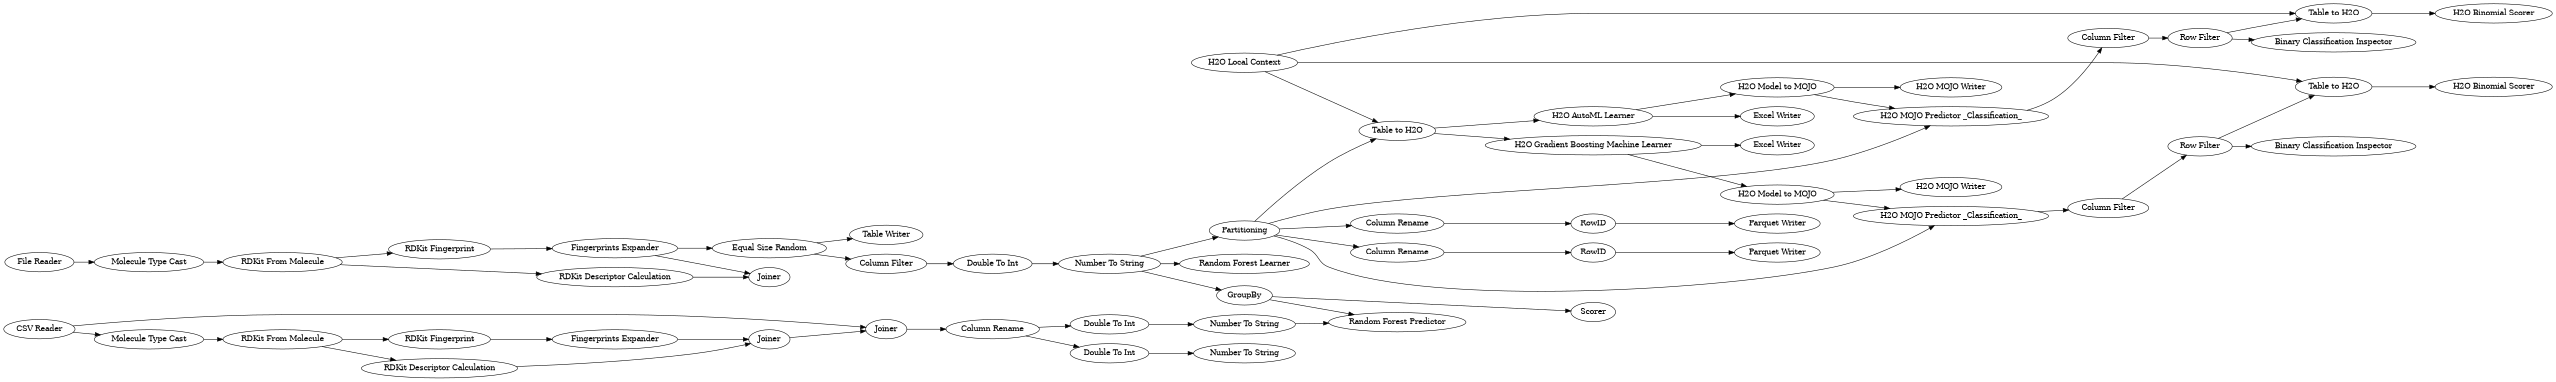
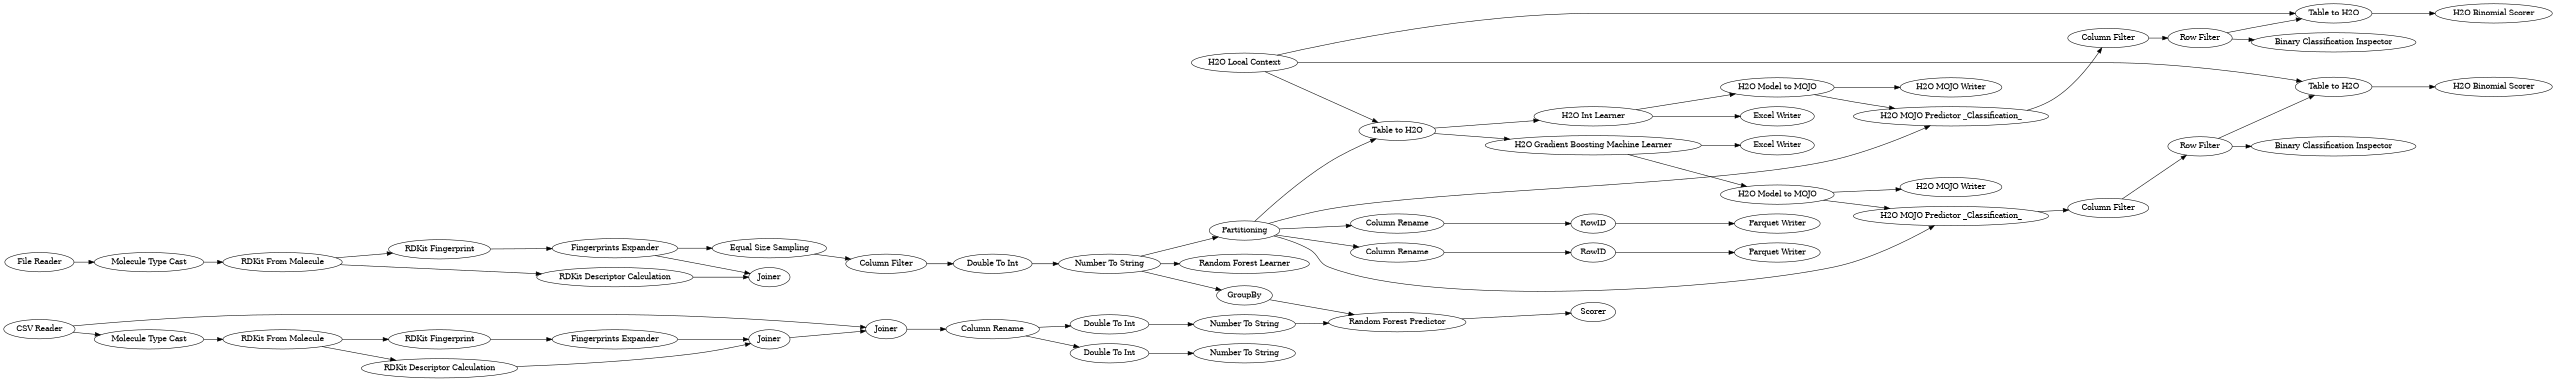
(1593, 116) -> (1593, 116)
(886, 235) -> none
(769, 248) -> (769, 248)
(1419, 304) -> (1514, 316)
